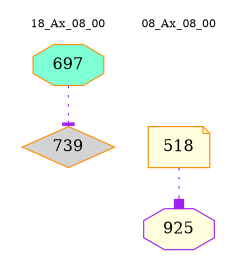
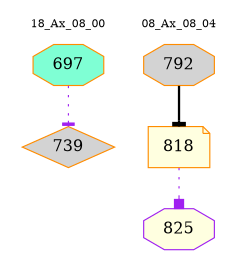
(179, 25) -> (179, 25)
none -> (179, 65)
(179, 147) -> (179, 147)
(179, 229) -> (179, 229)
